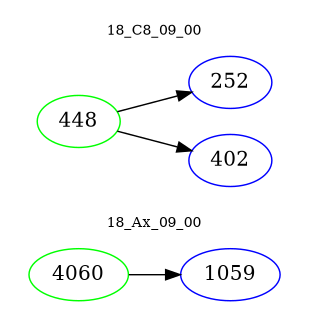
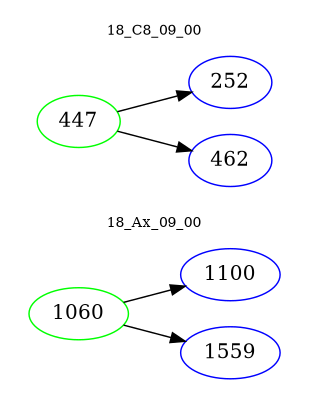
(79, 121) -> (79, 121)
(230, 160) -> (230, 160)
(79, 275) -> (79, 314)
none -> (230, 275)
(230, 275) -> (230, 353)
